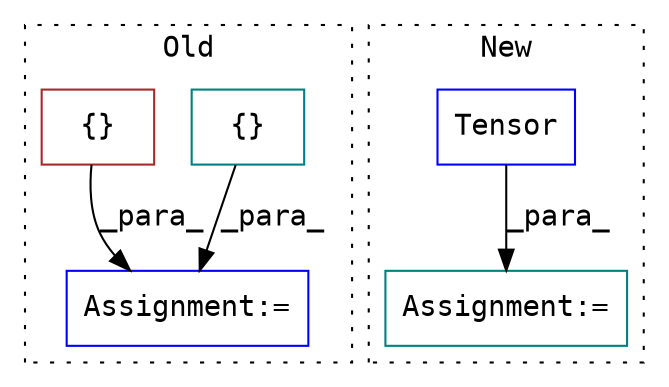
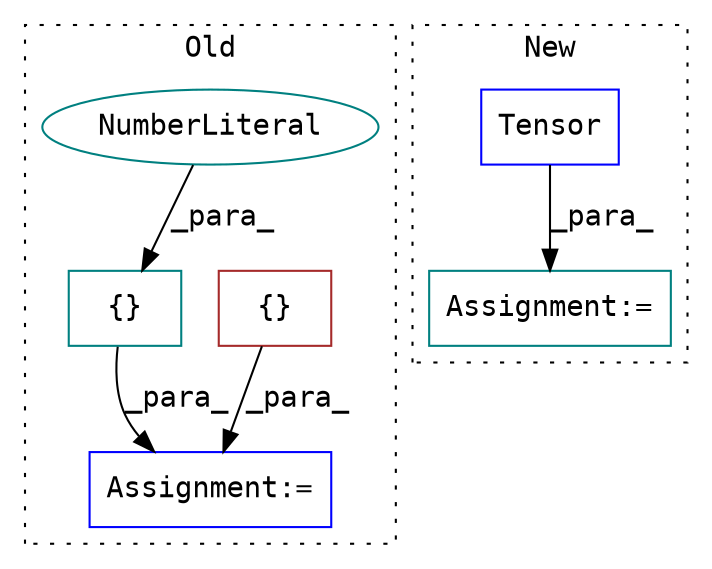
none -> (210, 127)
